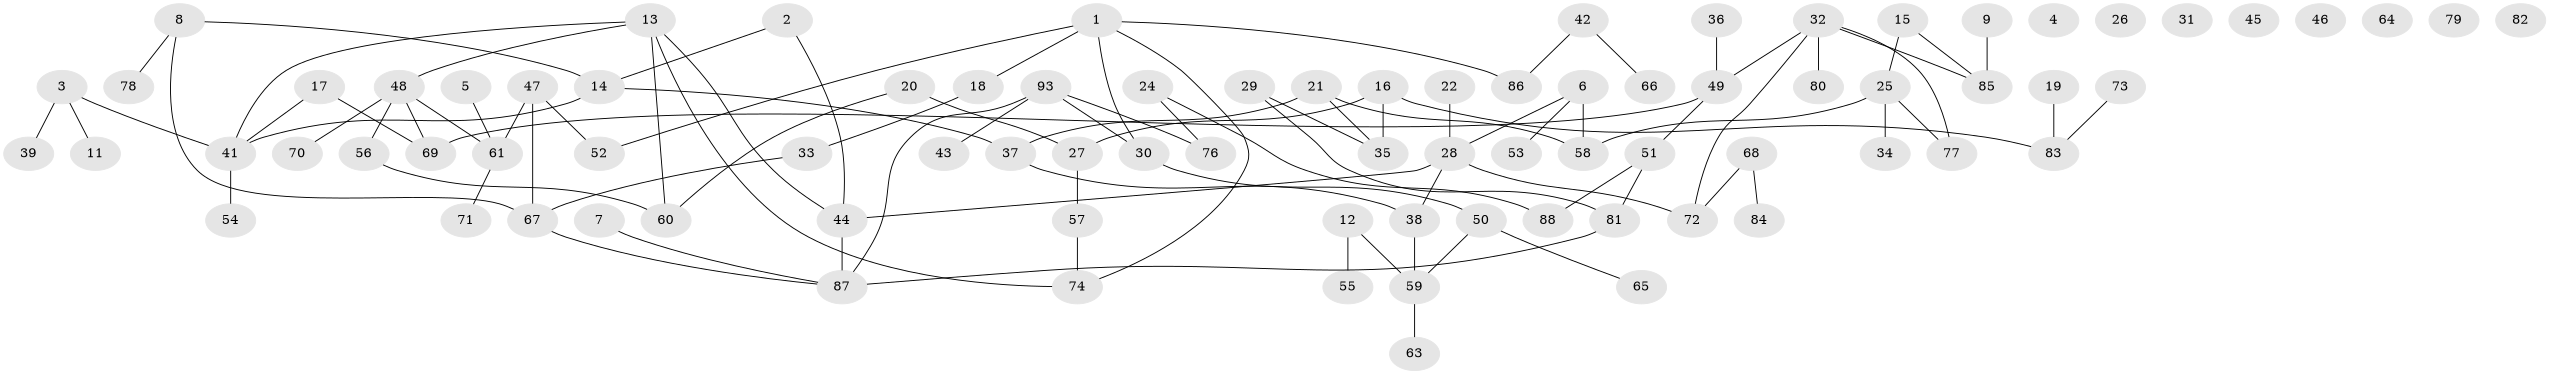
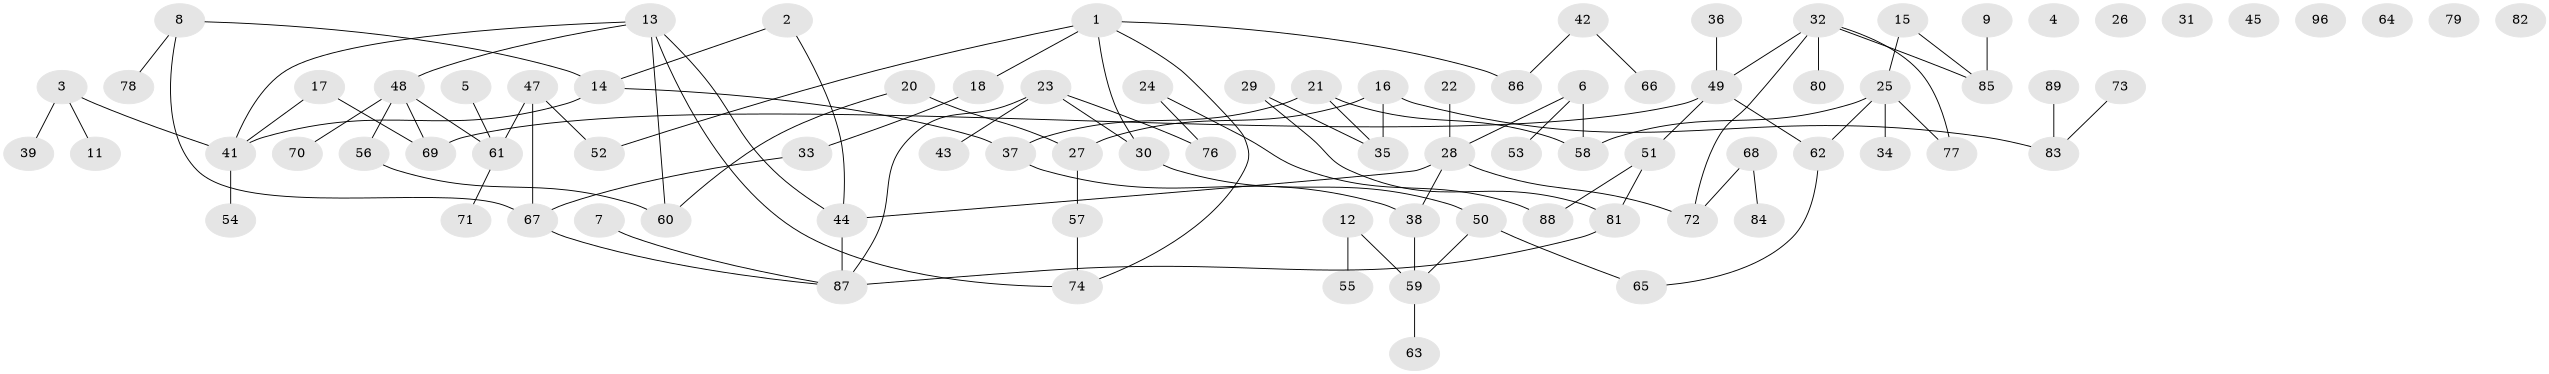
(2321, 20) -> (2321, 20)
(1046, 87) -> (1046, 87)
(2054, 87) -> (2054, 87)
none -> (1819, 154)
